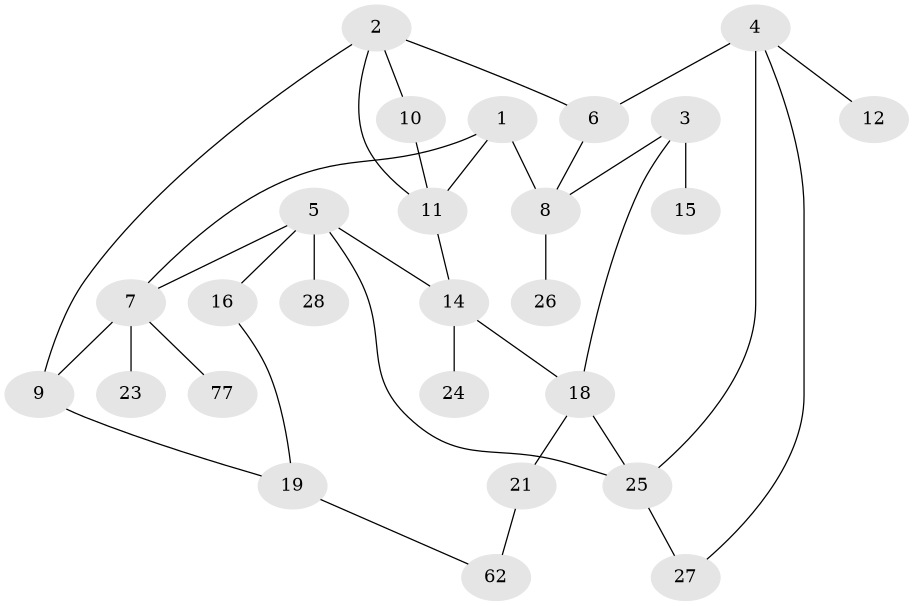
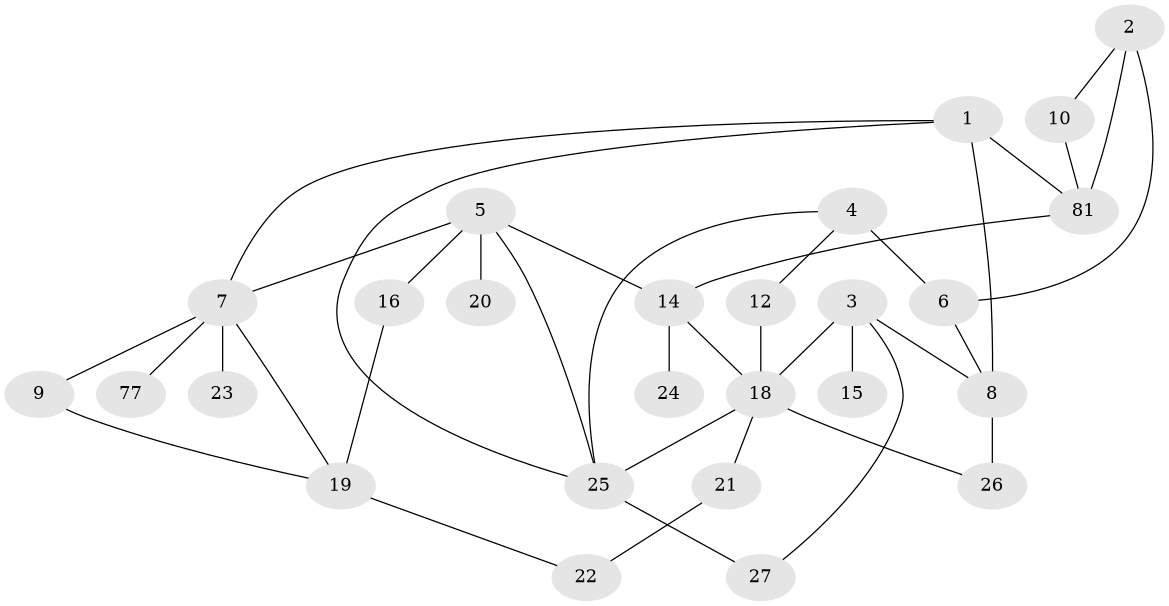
none -> (454, 182)
(171, 184) -> none
(433, 211) -> (1084, 211)
(314, 303) -> (481, 303)
(804, 318) -> (876, 460)
none -> (761, 349)
none -> (283, 394)
none -> (874, 444)
(496, 578) -> (586, 578)
